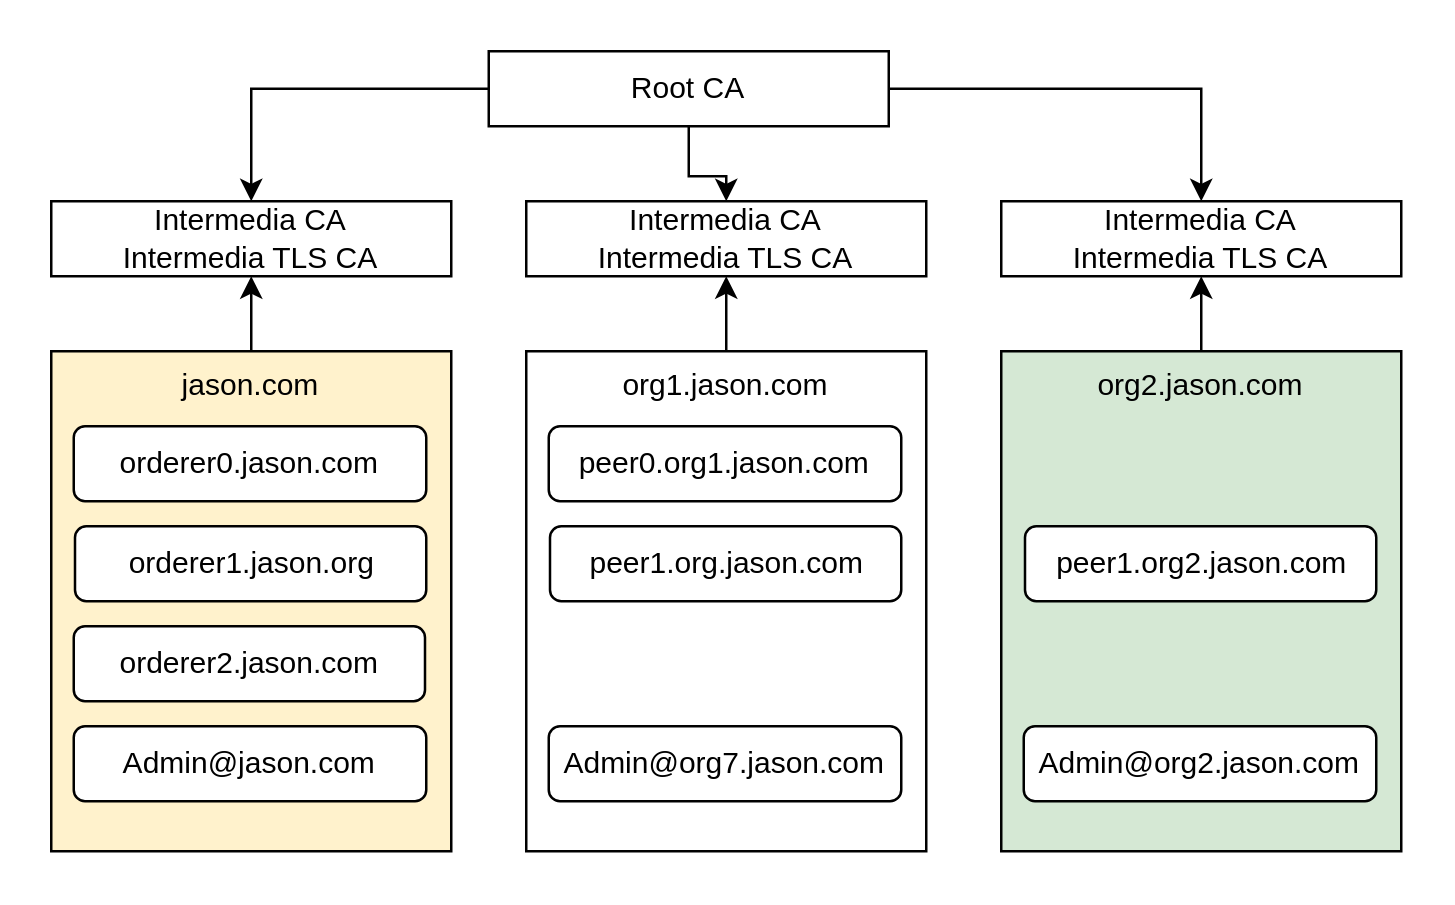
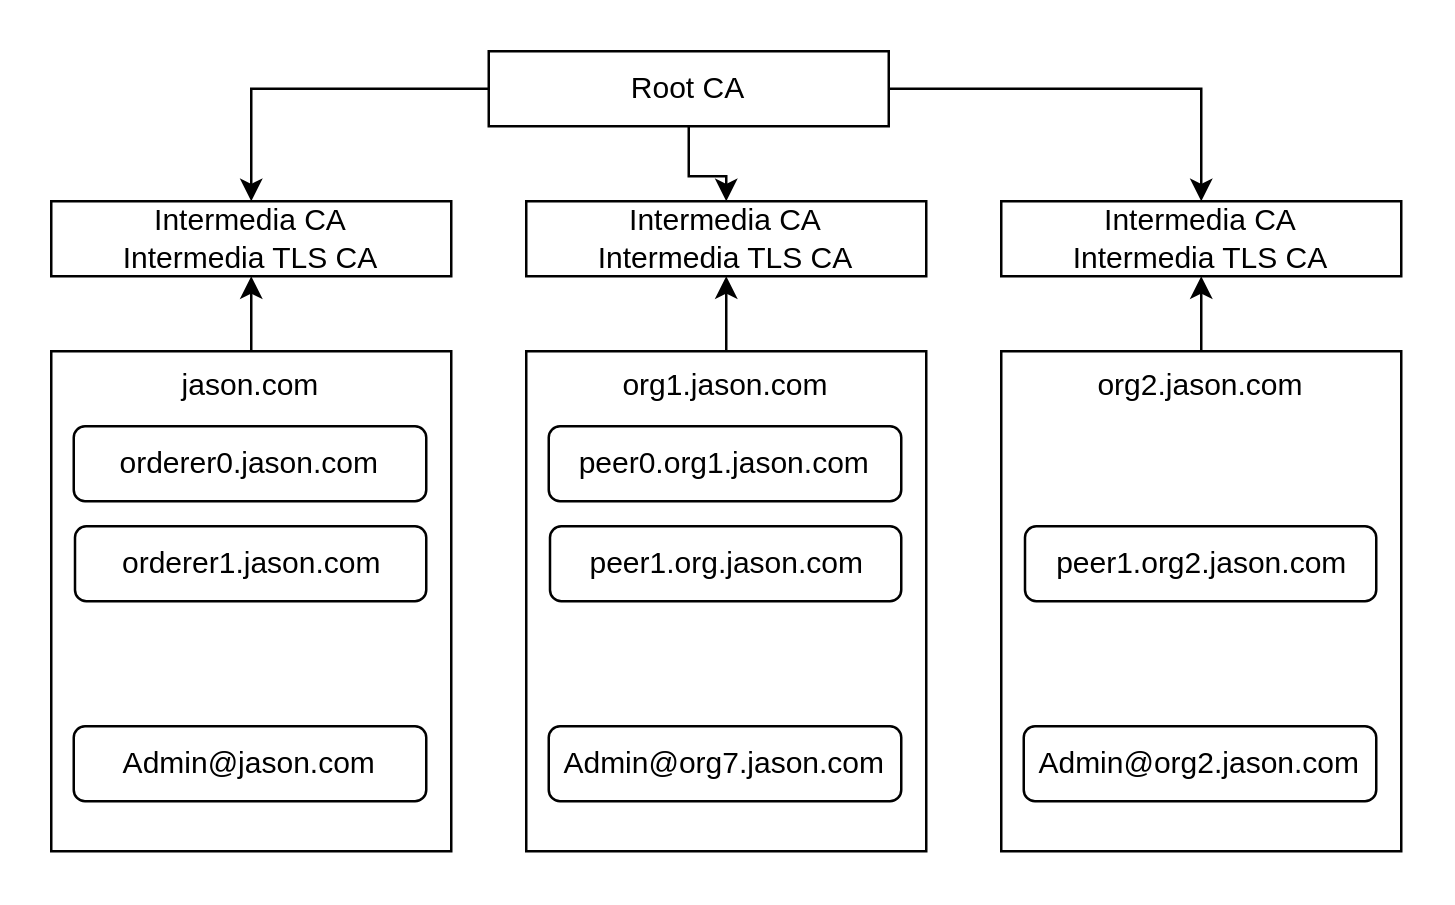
(251, 387) -> (251, 387)
(1201, 387) -> (1201, 387)
(253, 564) -> (253, 564)
(249, 664) -> none
